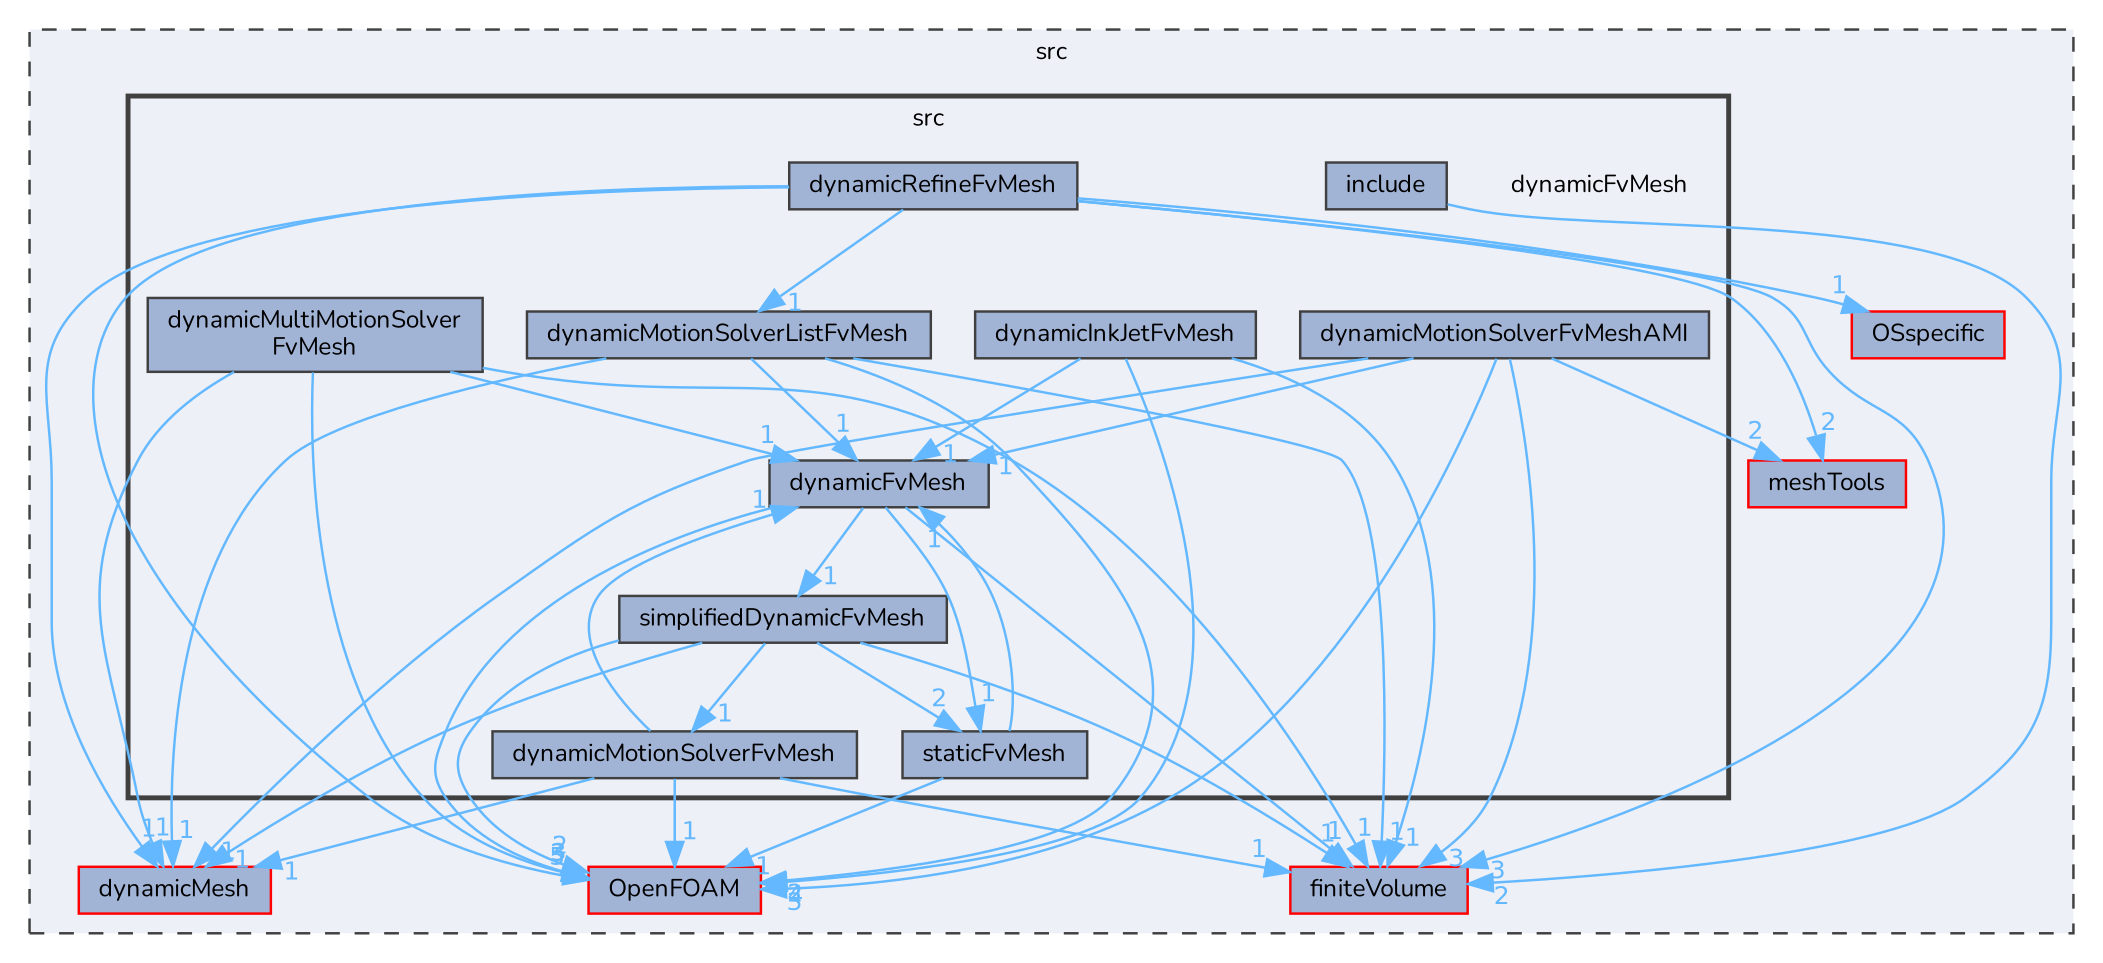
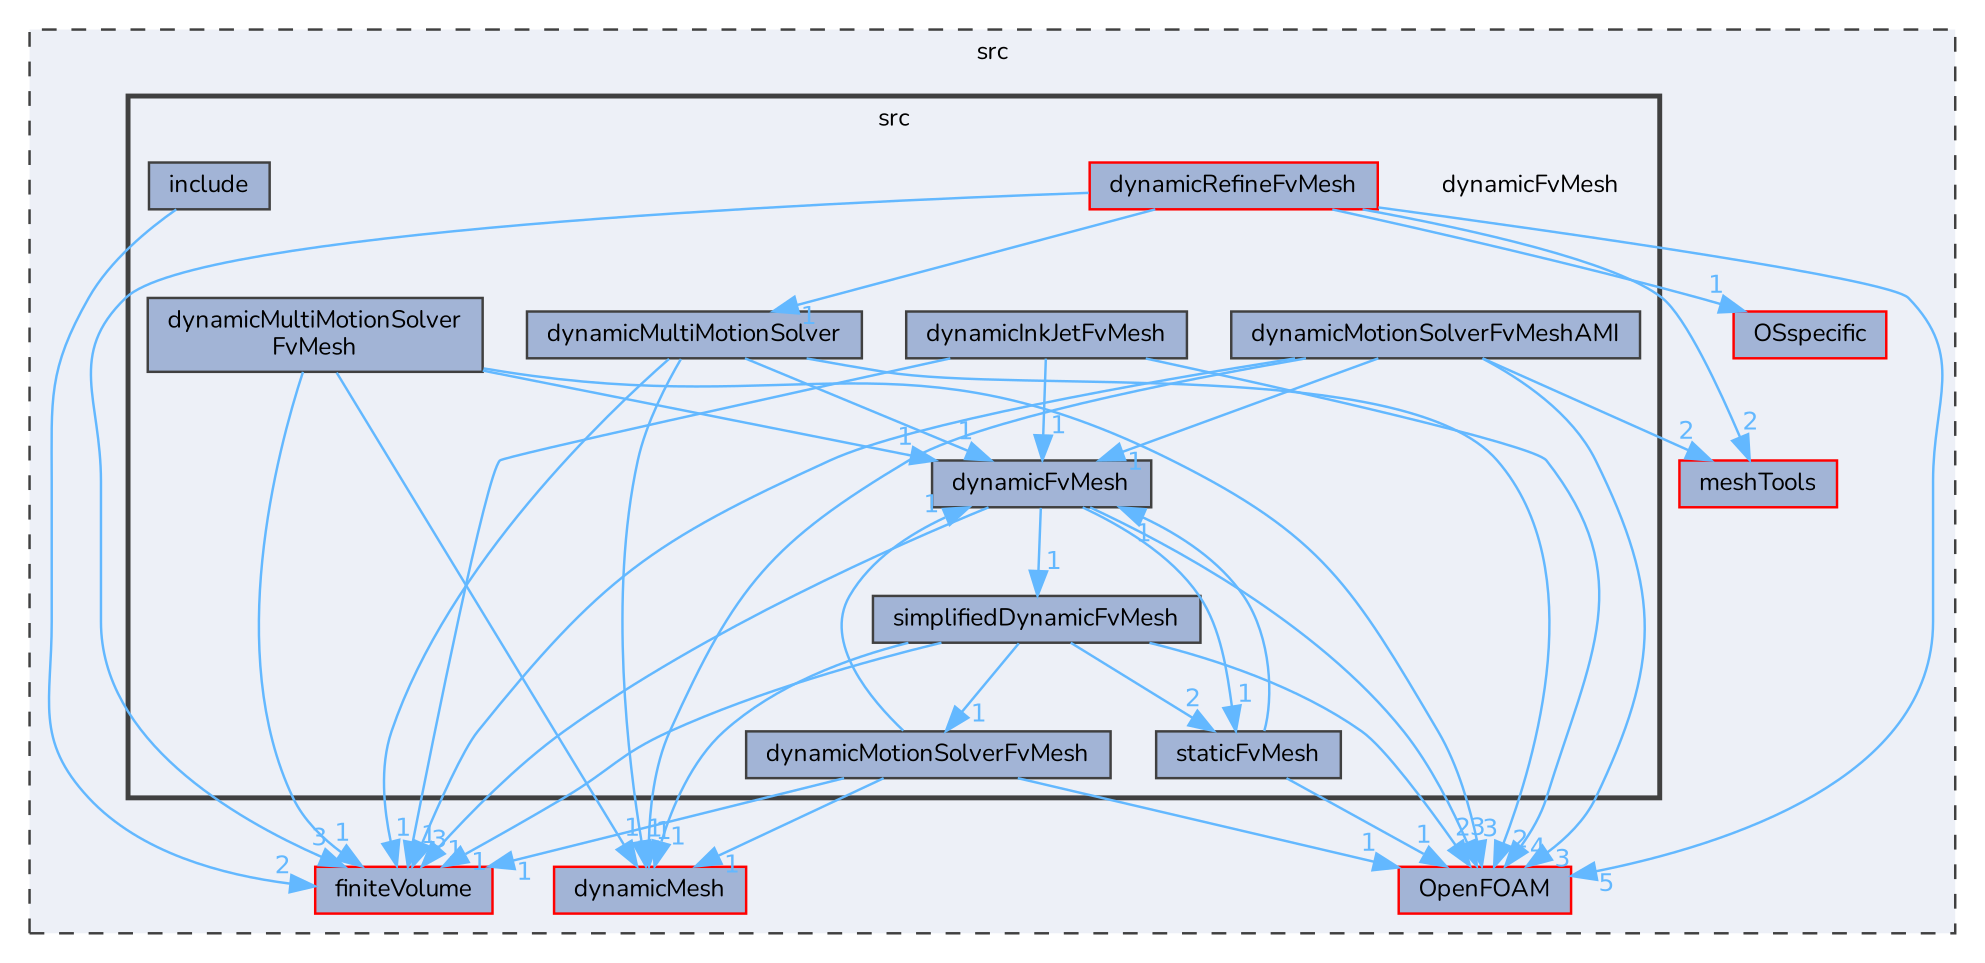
(933, 186) -> (1234, 186)
(146, 263) -> none
(729, 335) -> (694, 335)
